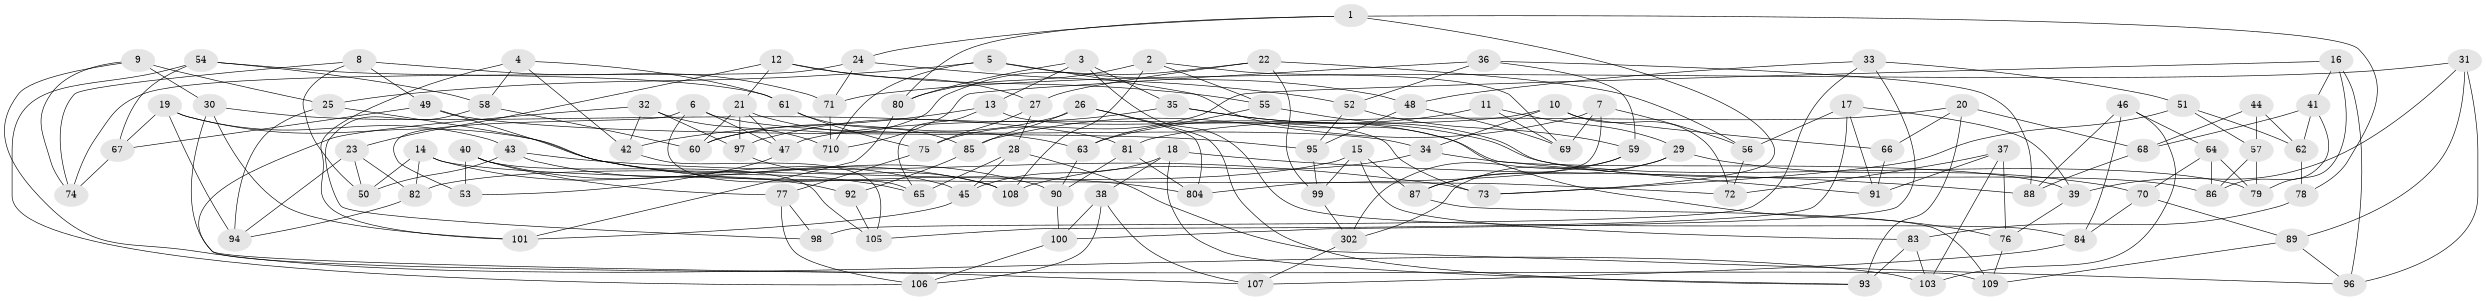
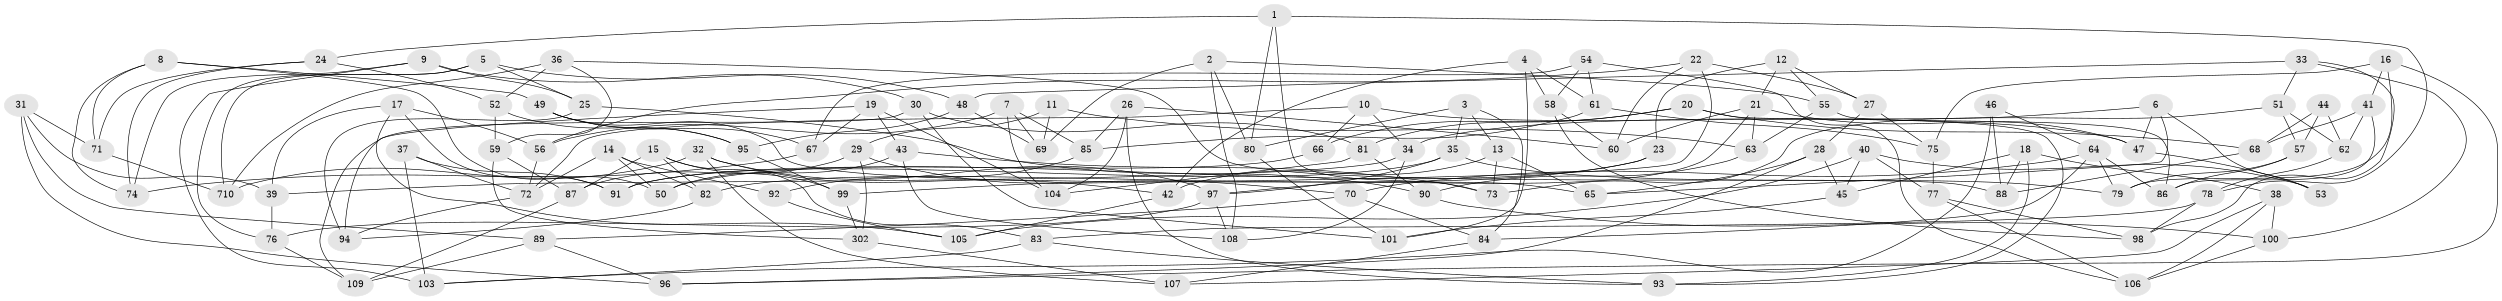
(2112, 157) -> (1757, 230)
(293, 195) -> (433, 213)
(1195, 195) -> (1053, 195)
(2005, 197) -> (744, 226)
none -> (2173, 218)
